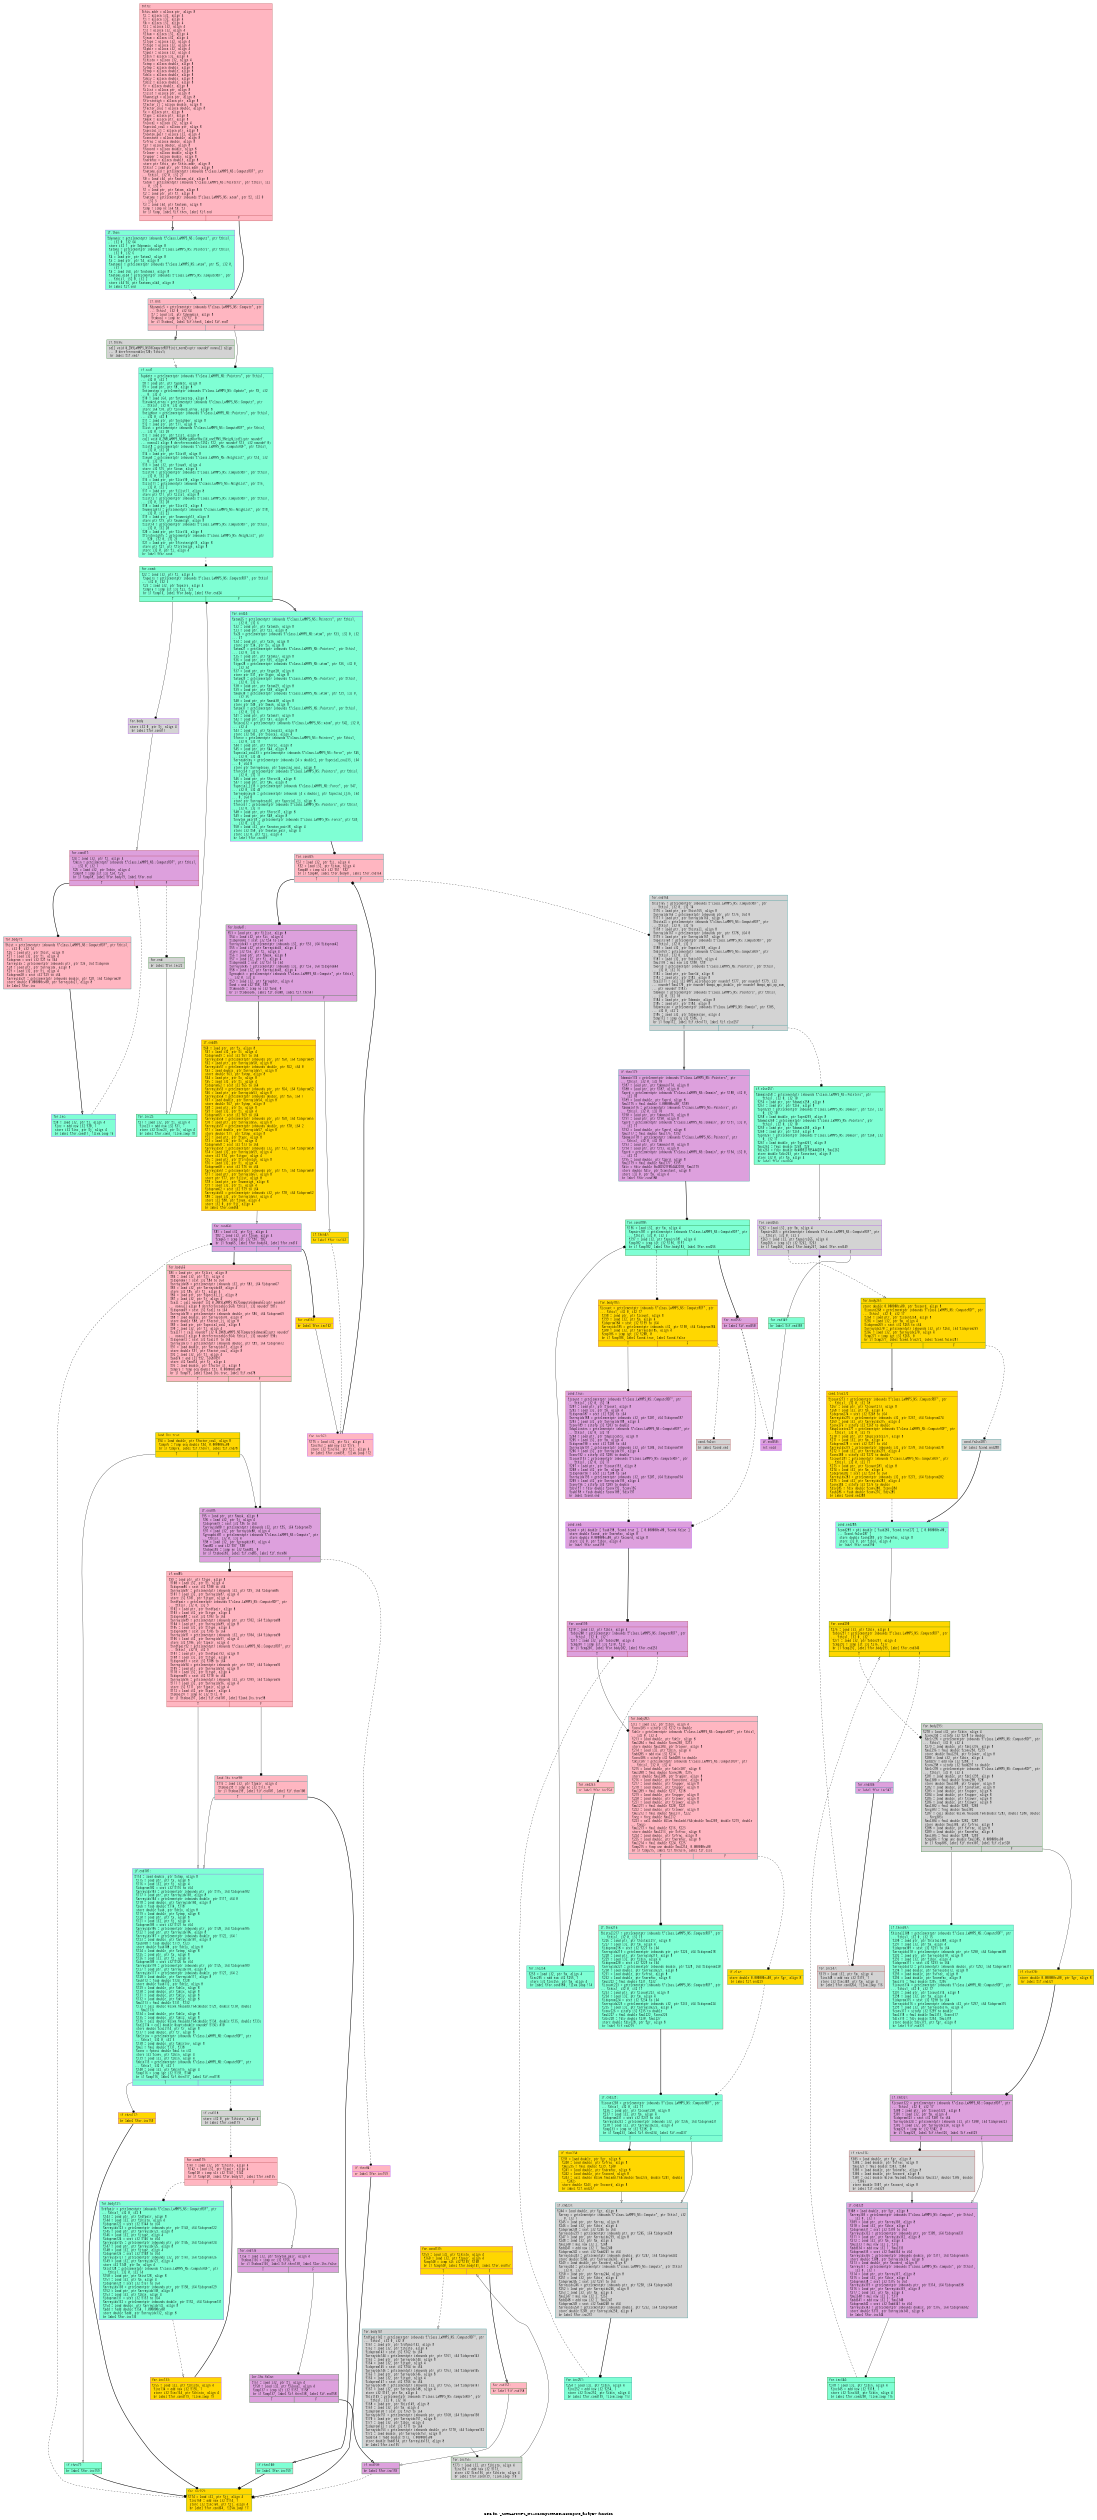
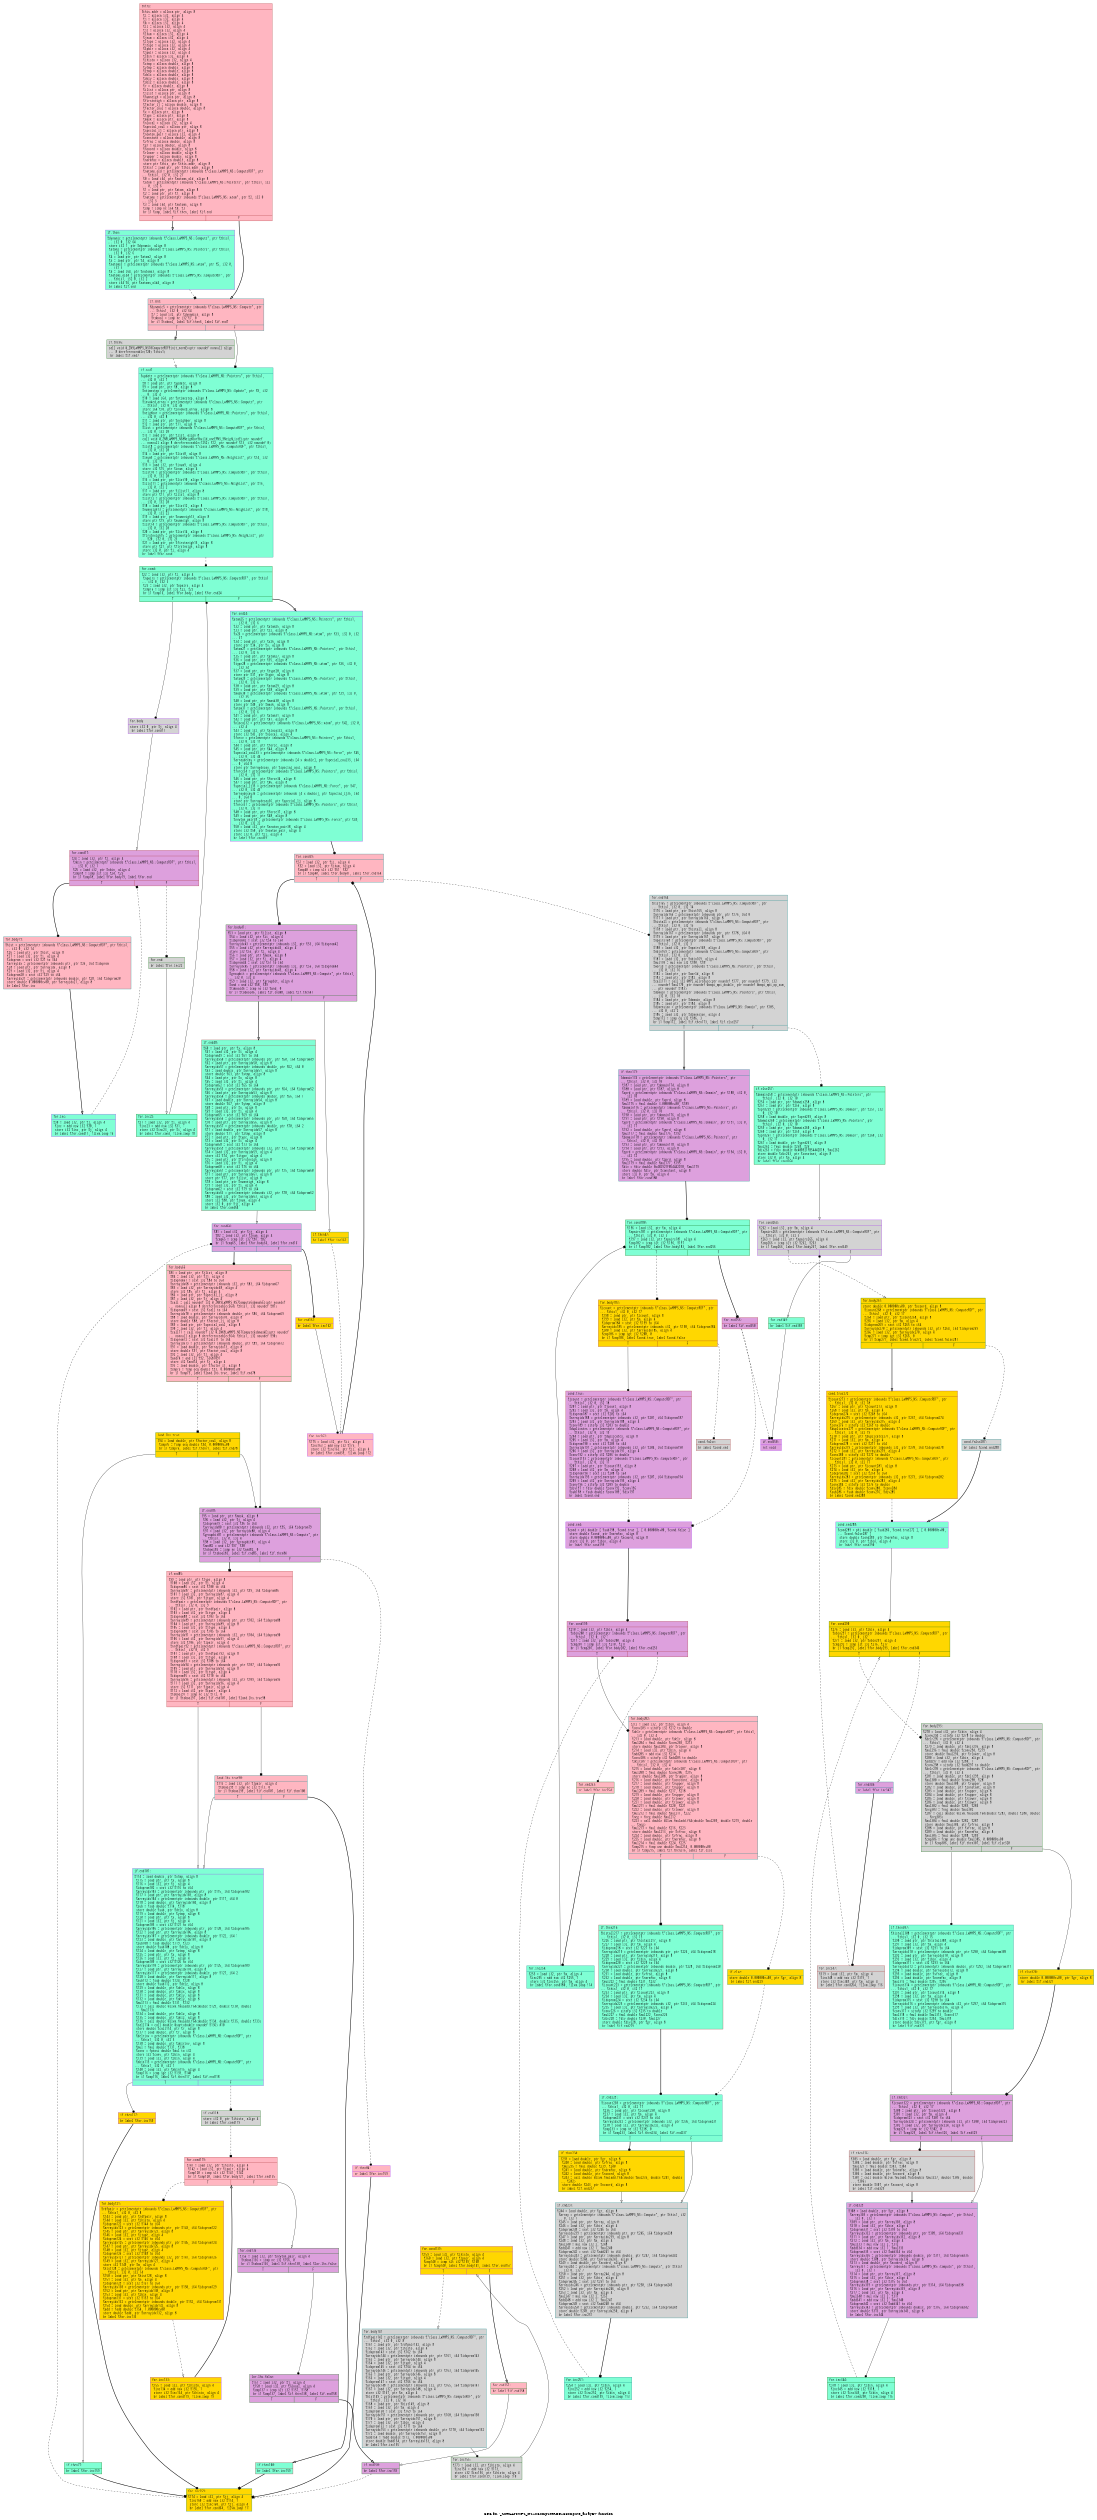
(259, 1125) -> (259, 1125)
(628, 1583) -> (628, 1584)
(162, 2260) -> (162, 2260)
